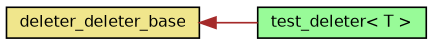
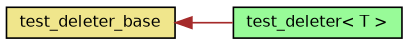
(103, 23) -> (91, 23)
